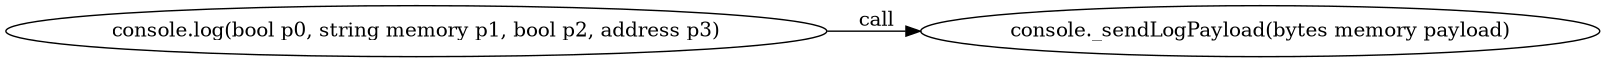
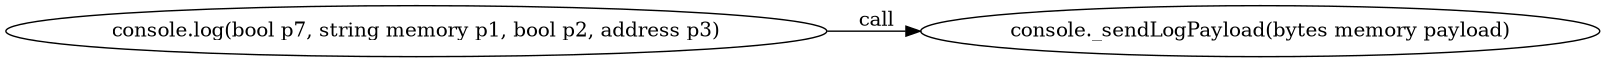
(416, 31) -> (416, 31)
